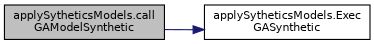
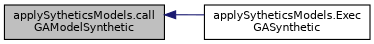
(179, 30) -> (190, 15)
